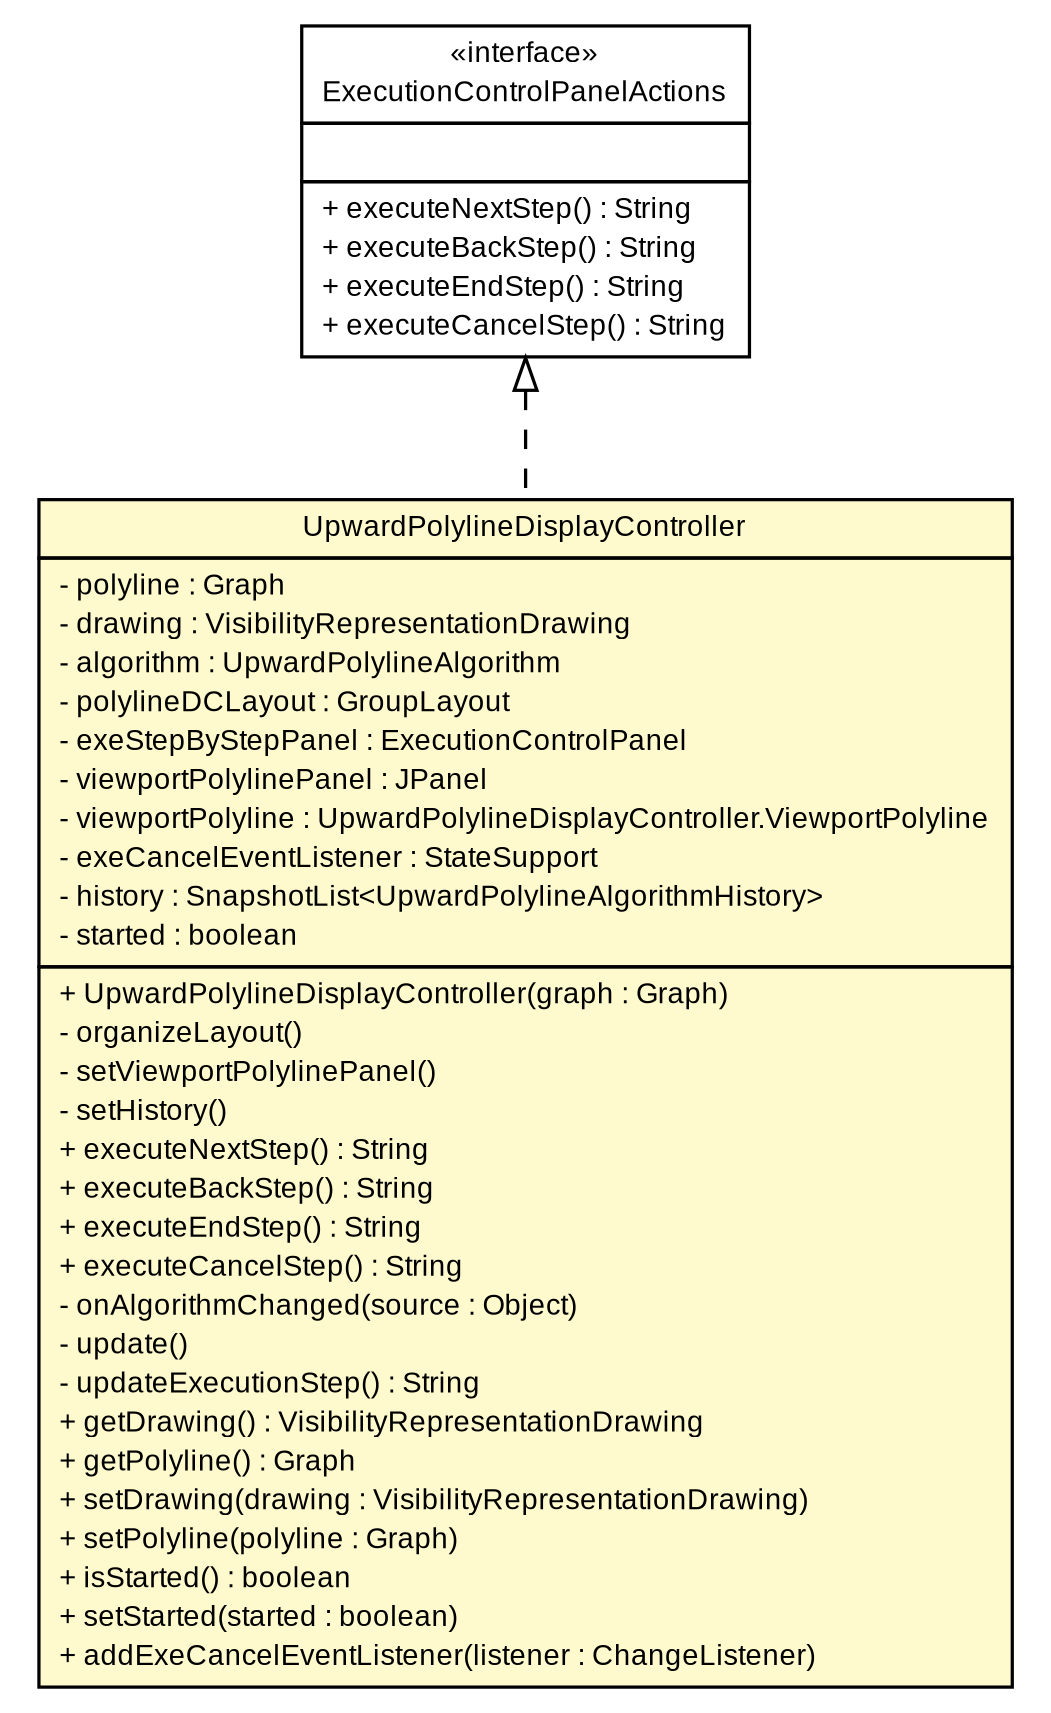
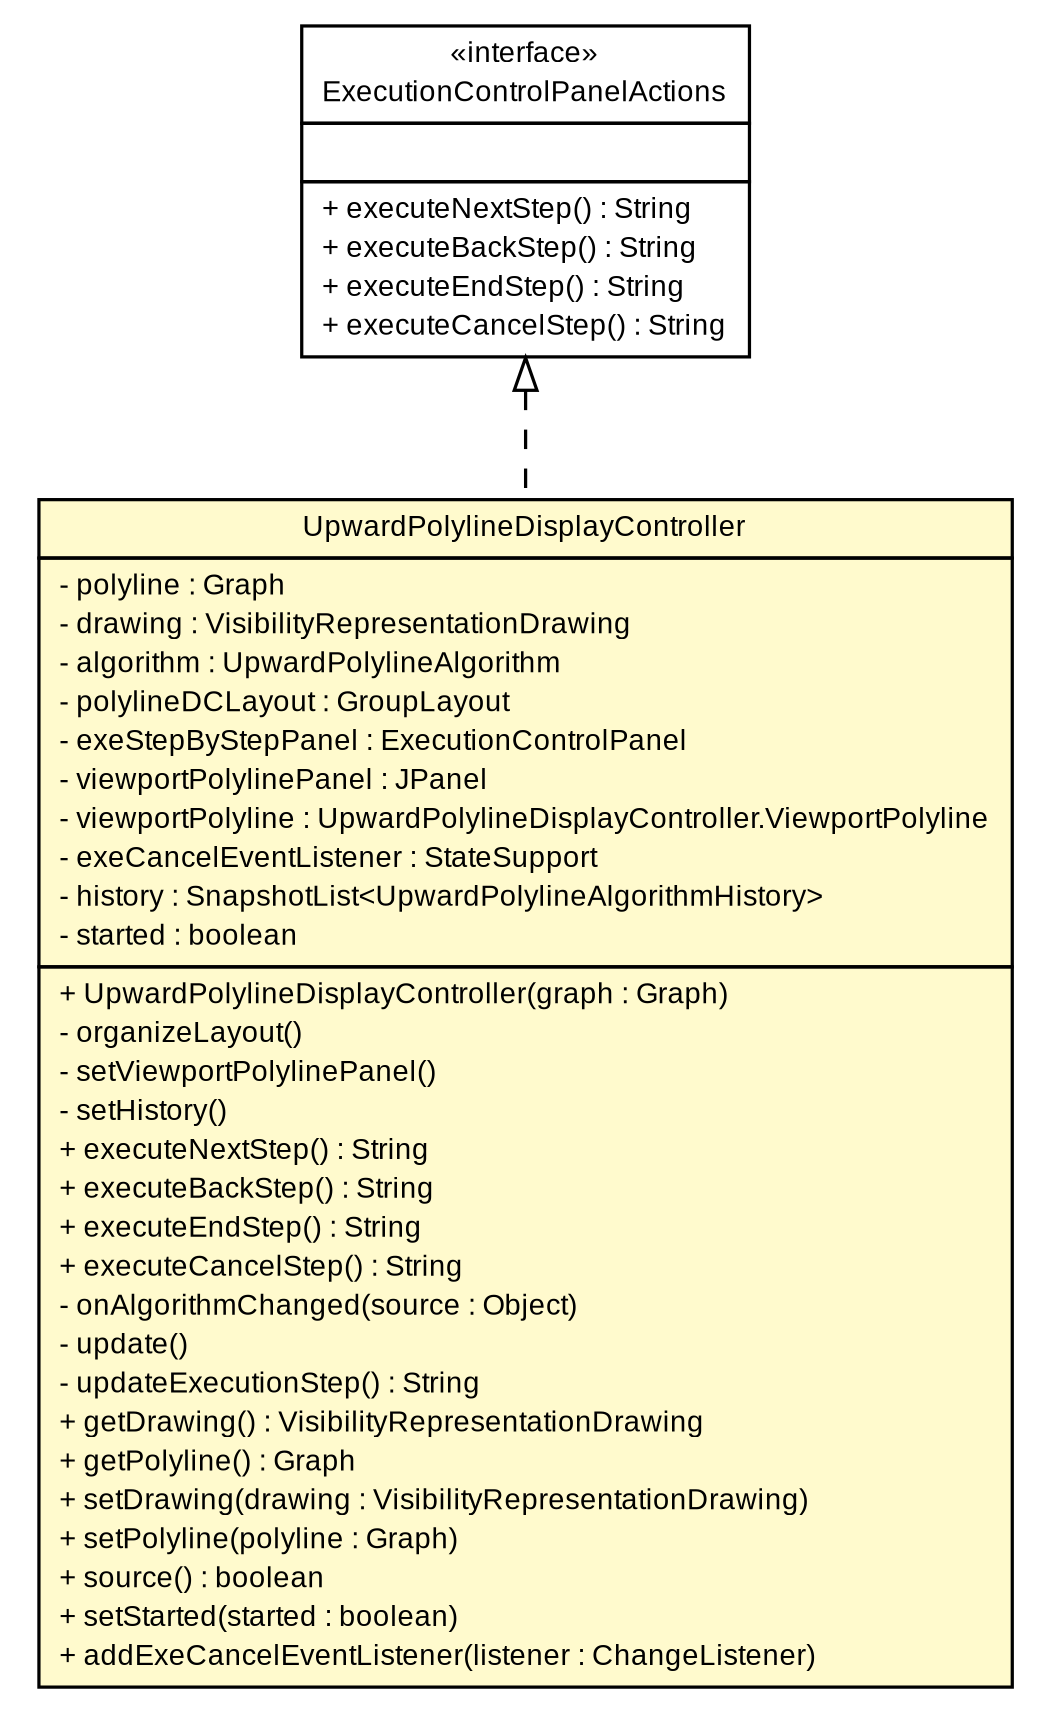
(206, 1578) -> (193, 1578)
